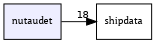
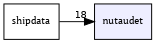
(74, 22) -> (72, 22)
